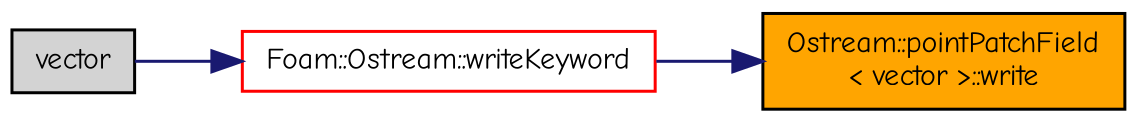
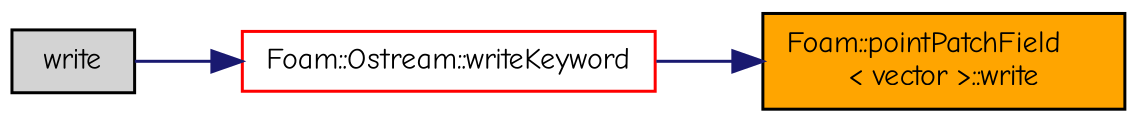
(73, 61) -> (73, 61)
(944, 61) -> (944, 61)
